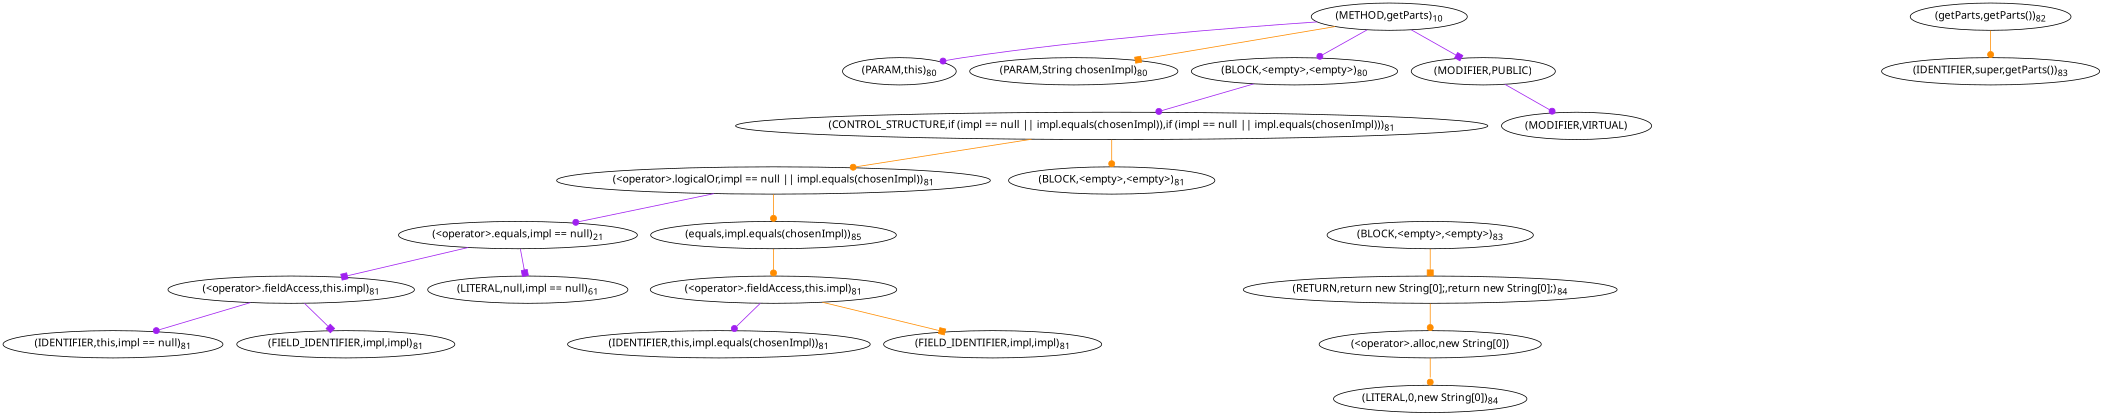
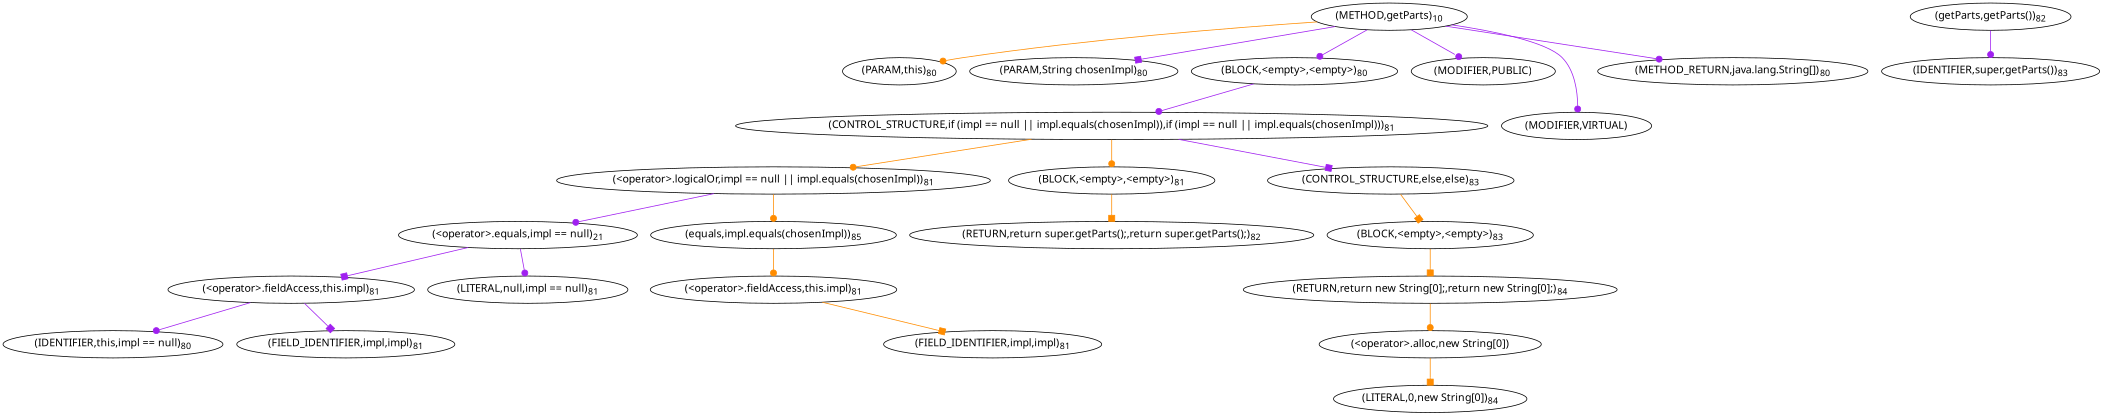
(1131, 37) -> (1131, 37)
(1991, 41) -> (1991, 41)
(1433, 42) -> (1433, 42)
(1239, 43) -> (1239, 43)
none -> (1733, 71)
(1527, 97) -> (1542, 46)
none -> (1391, 180)
none -> (1112, 235)
(522, 259) -> (522, 259)
(593, 289) -> (593, 289)
(186, 343) -> (186, 343)
(719, 344) -> none
(1430, 368) -> (1430, 368)
